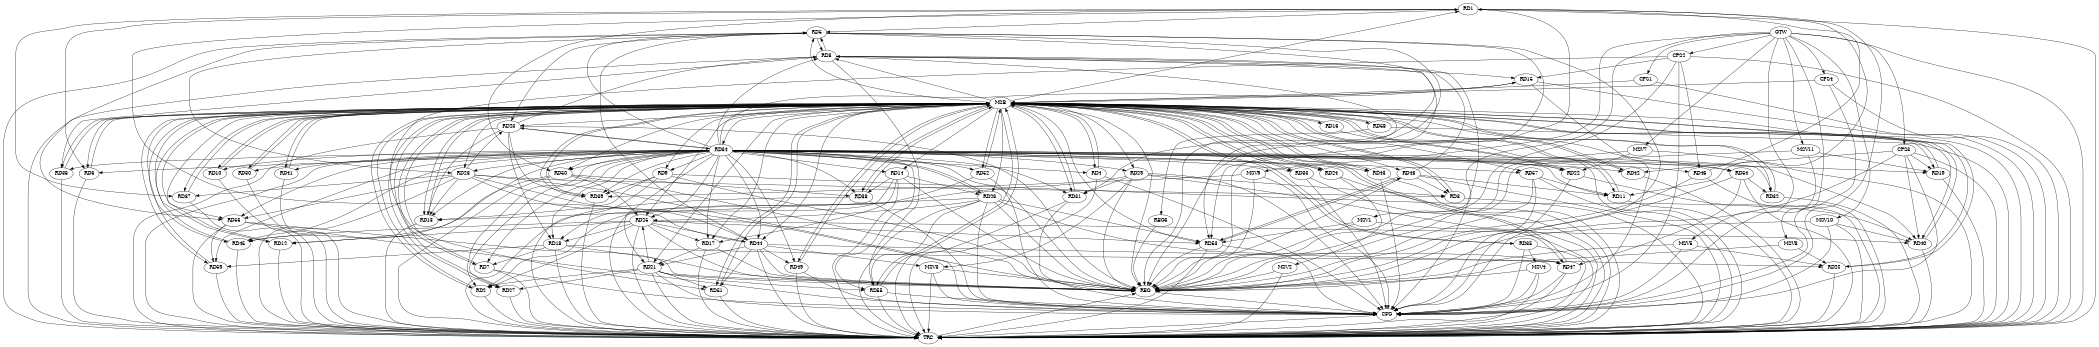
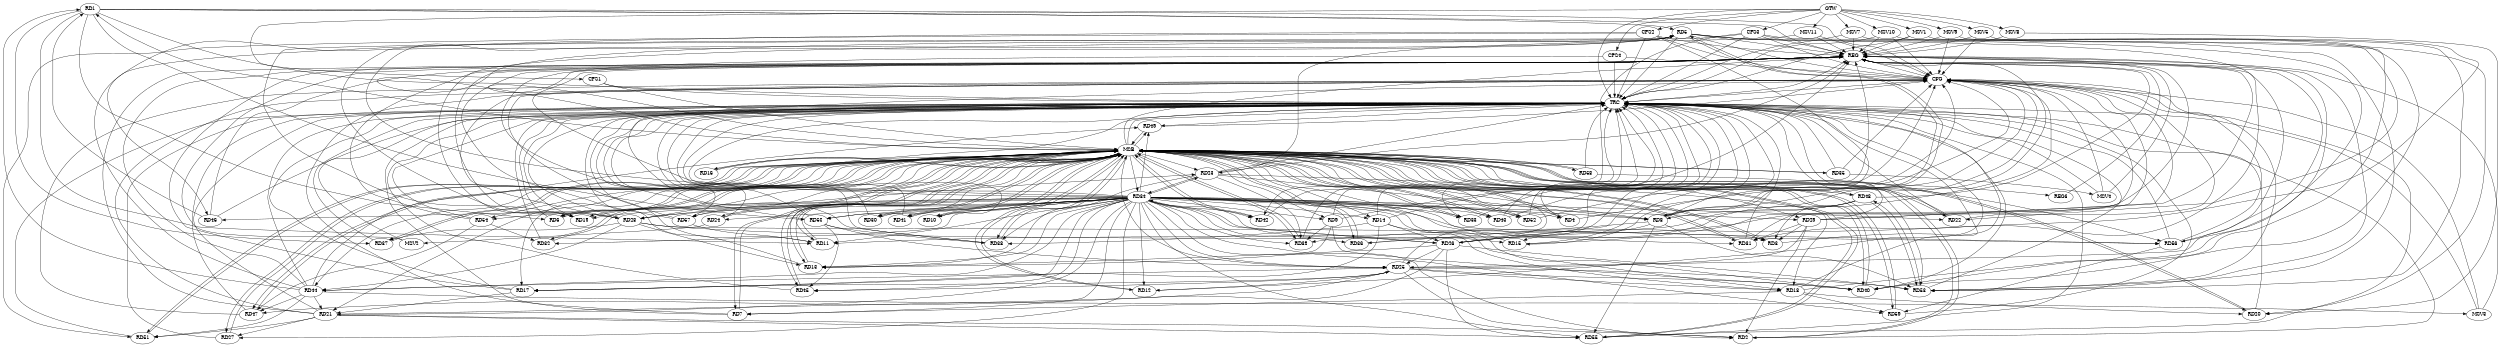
(1048, 242) -> (1717, 260)
(819, 324) -> (1385, 115)
